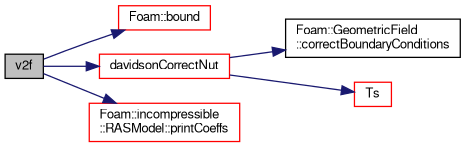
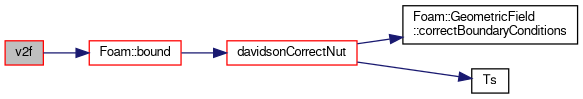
(24, 66) -> (24, 53)
(65, 66) -> (198, 53)
(373, 94) -> (490, 81)
(164, 122) -> none
